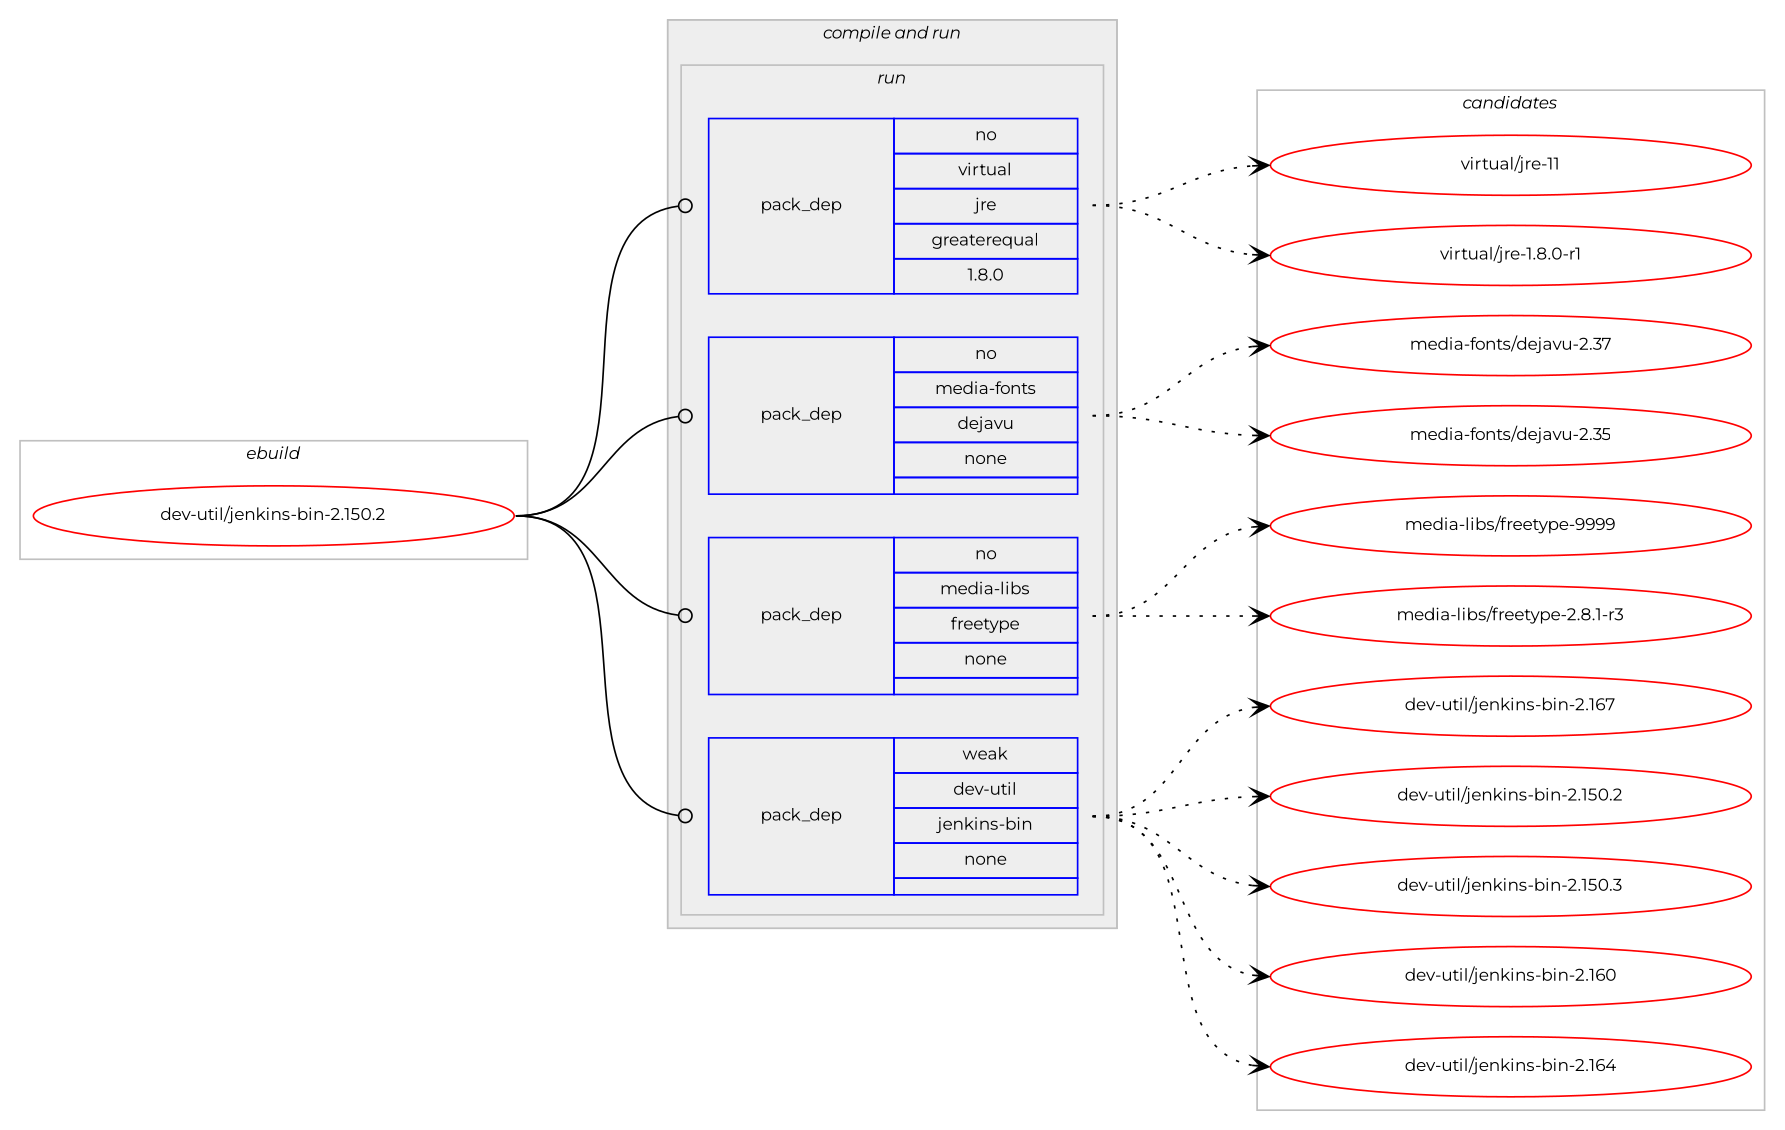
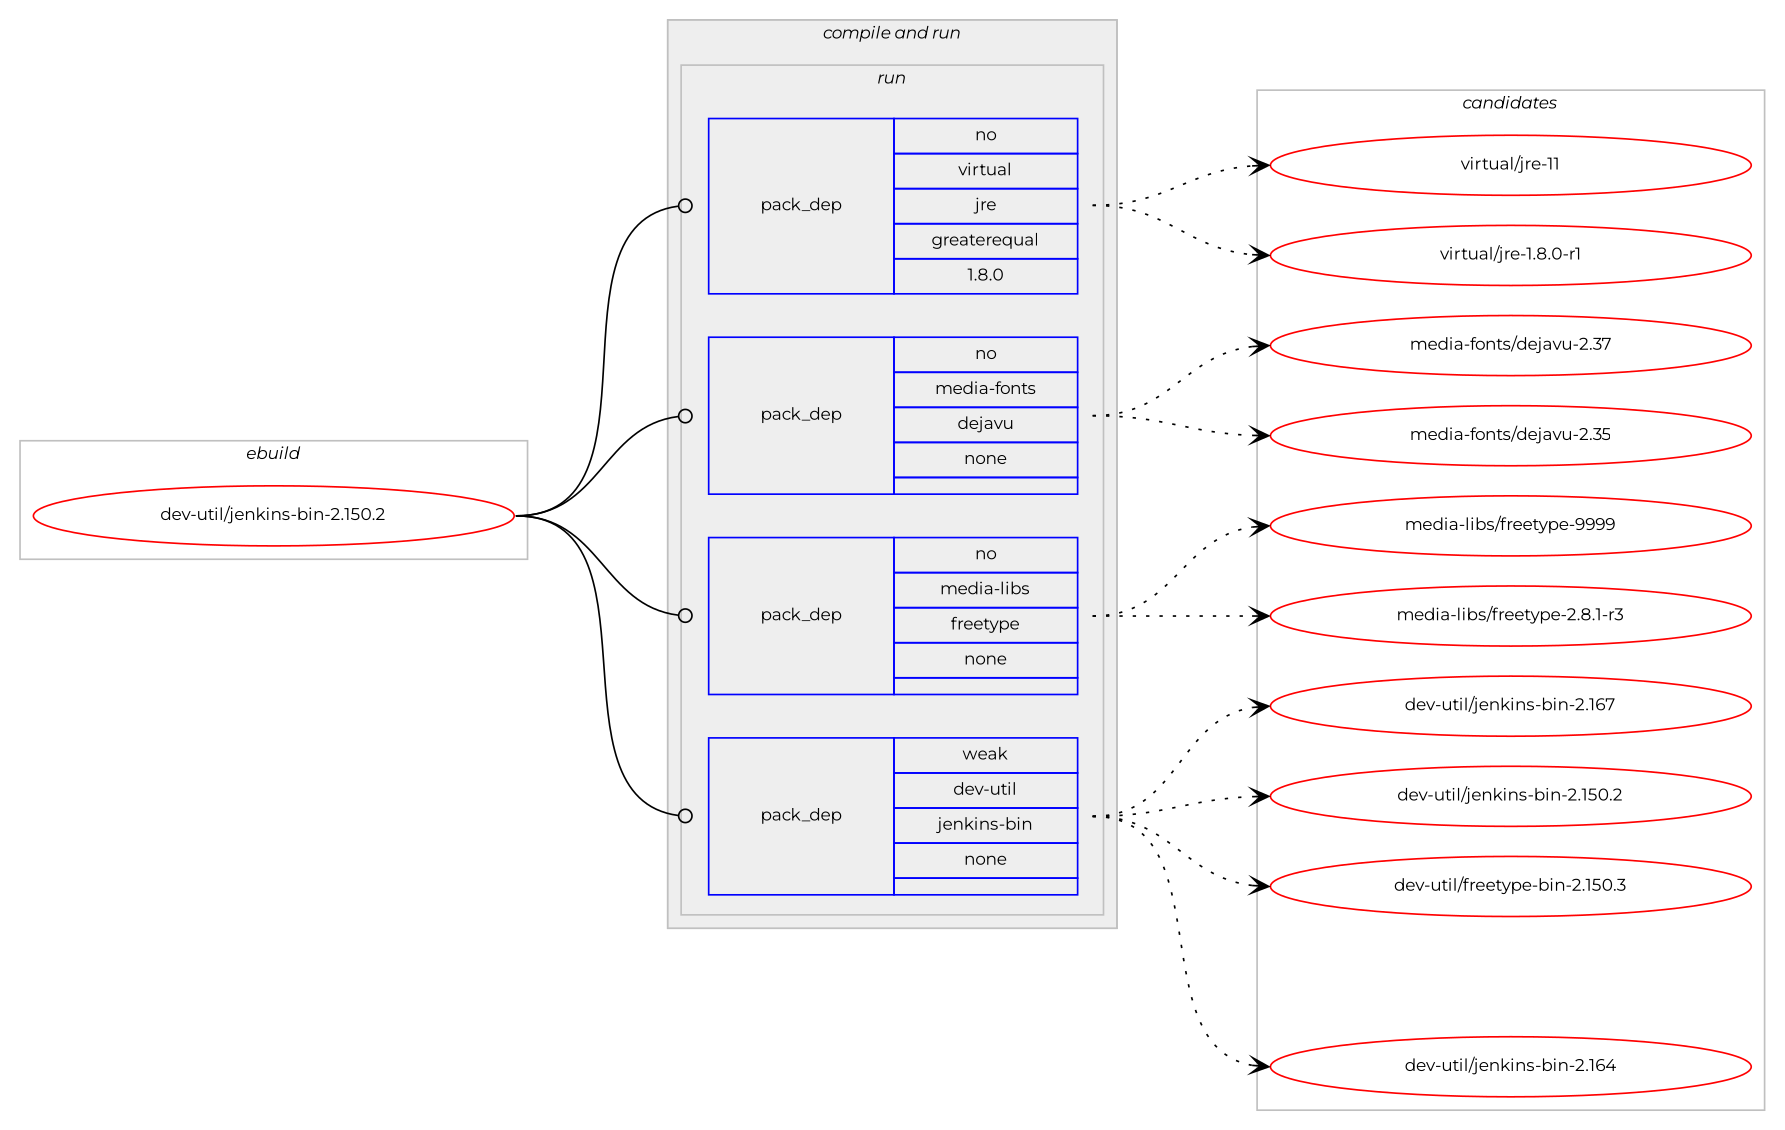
(1511, 886) -> (1511, 886)
(1511, 977) -> none
